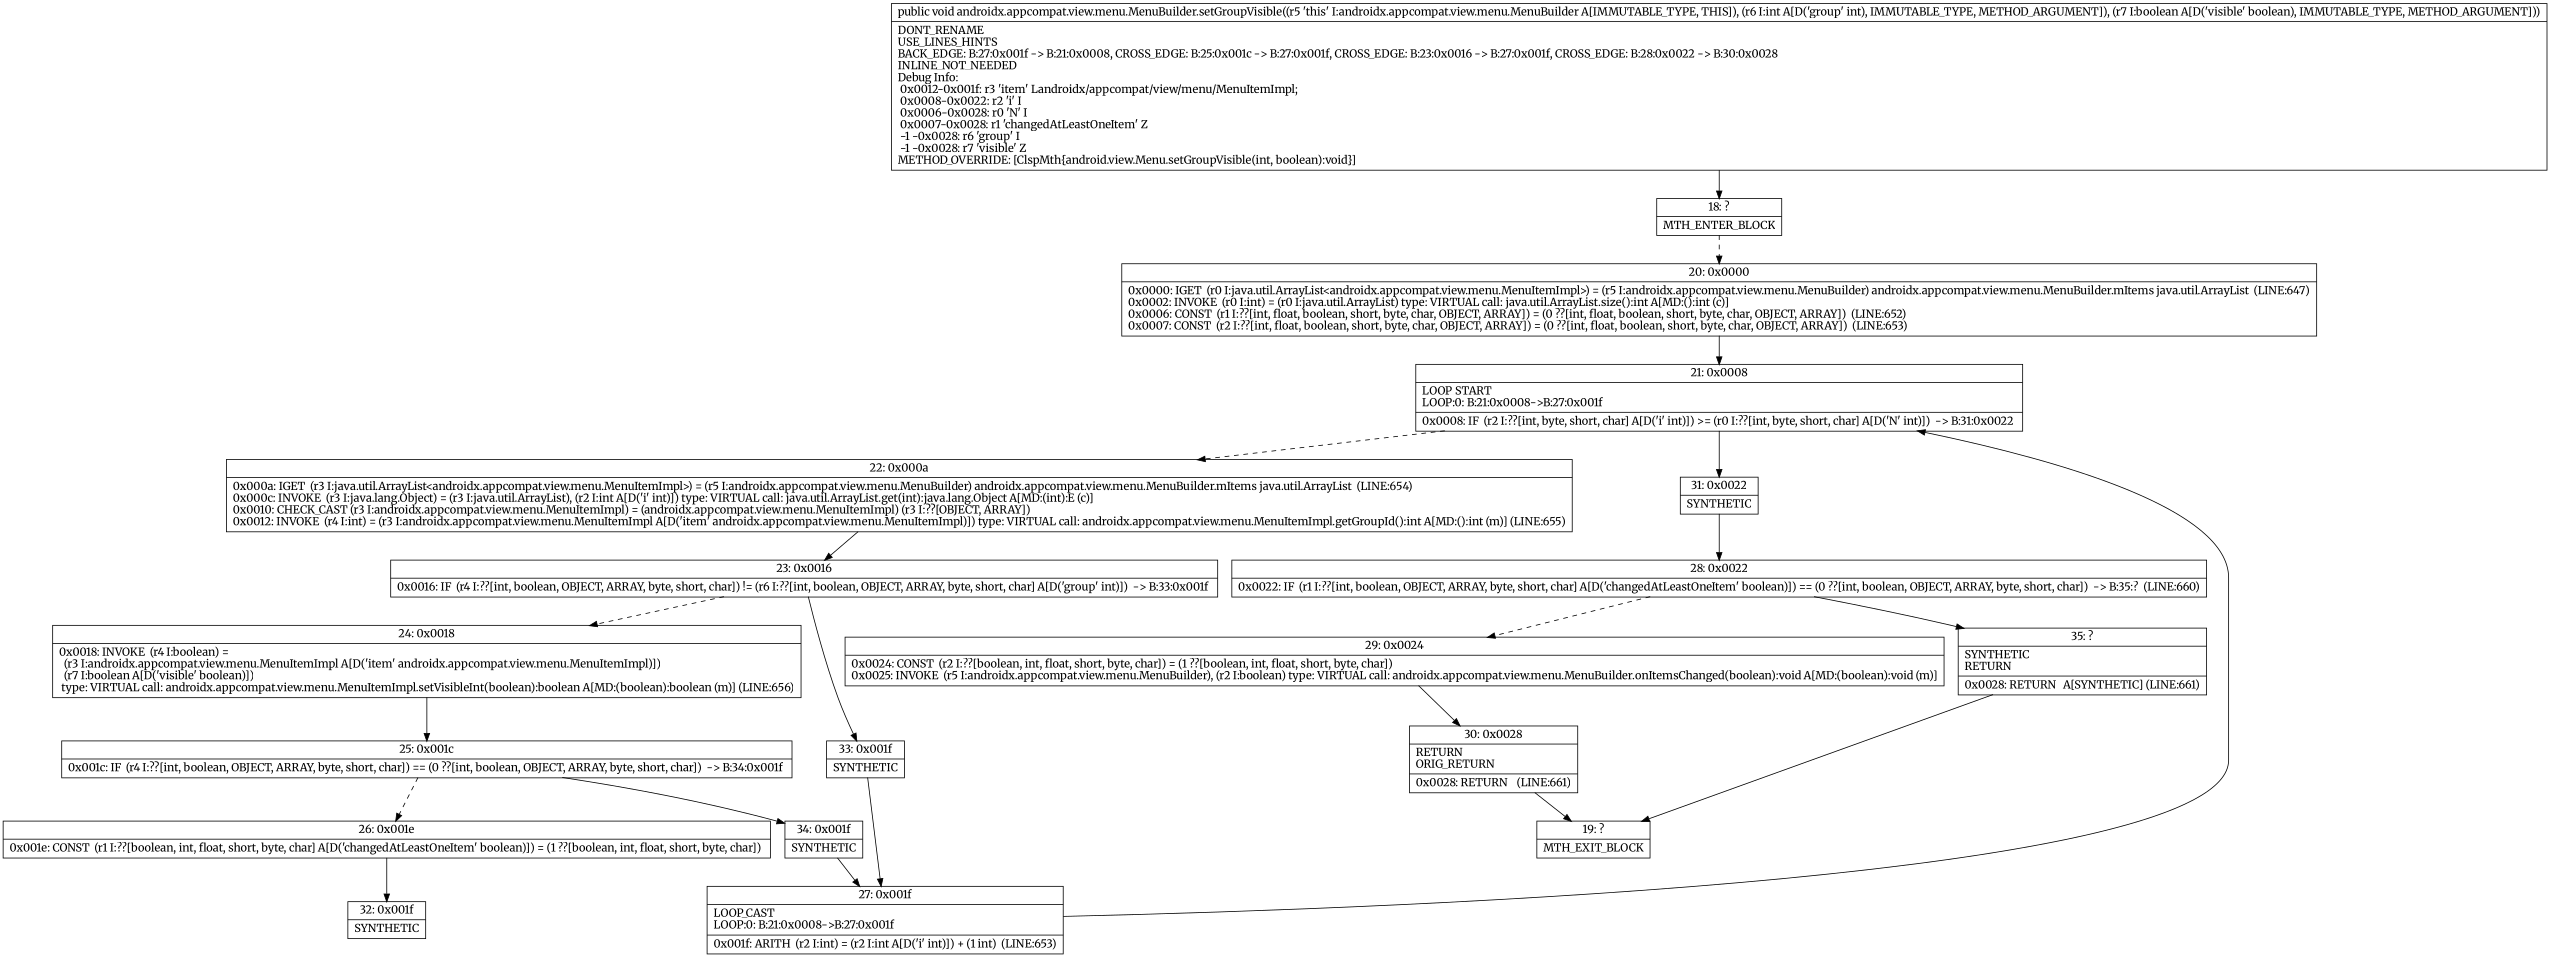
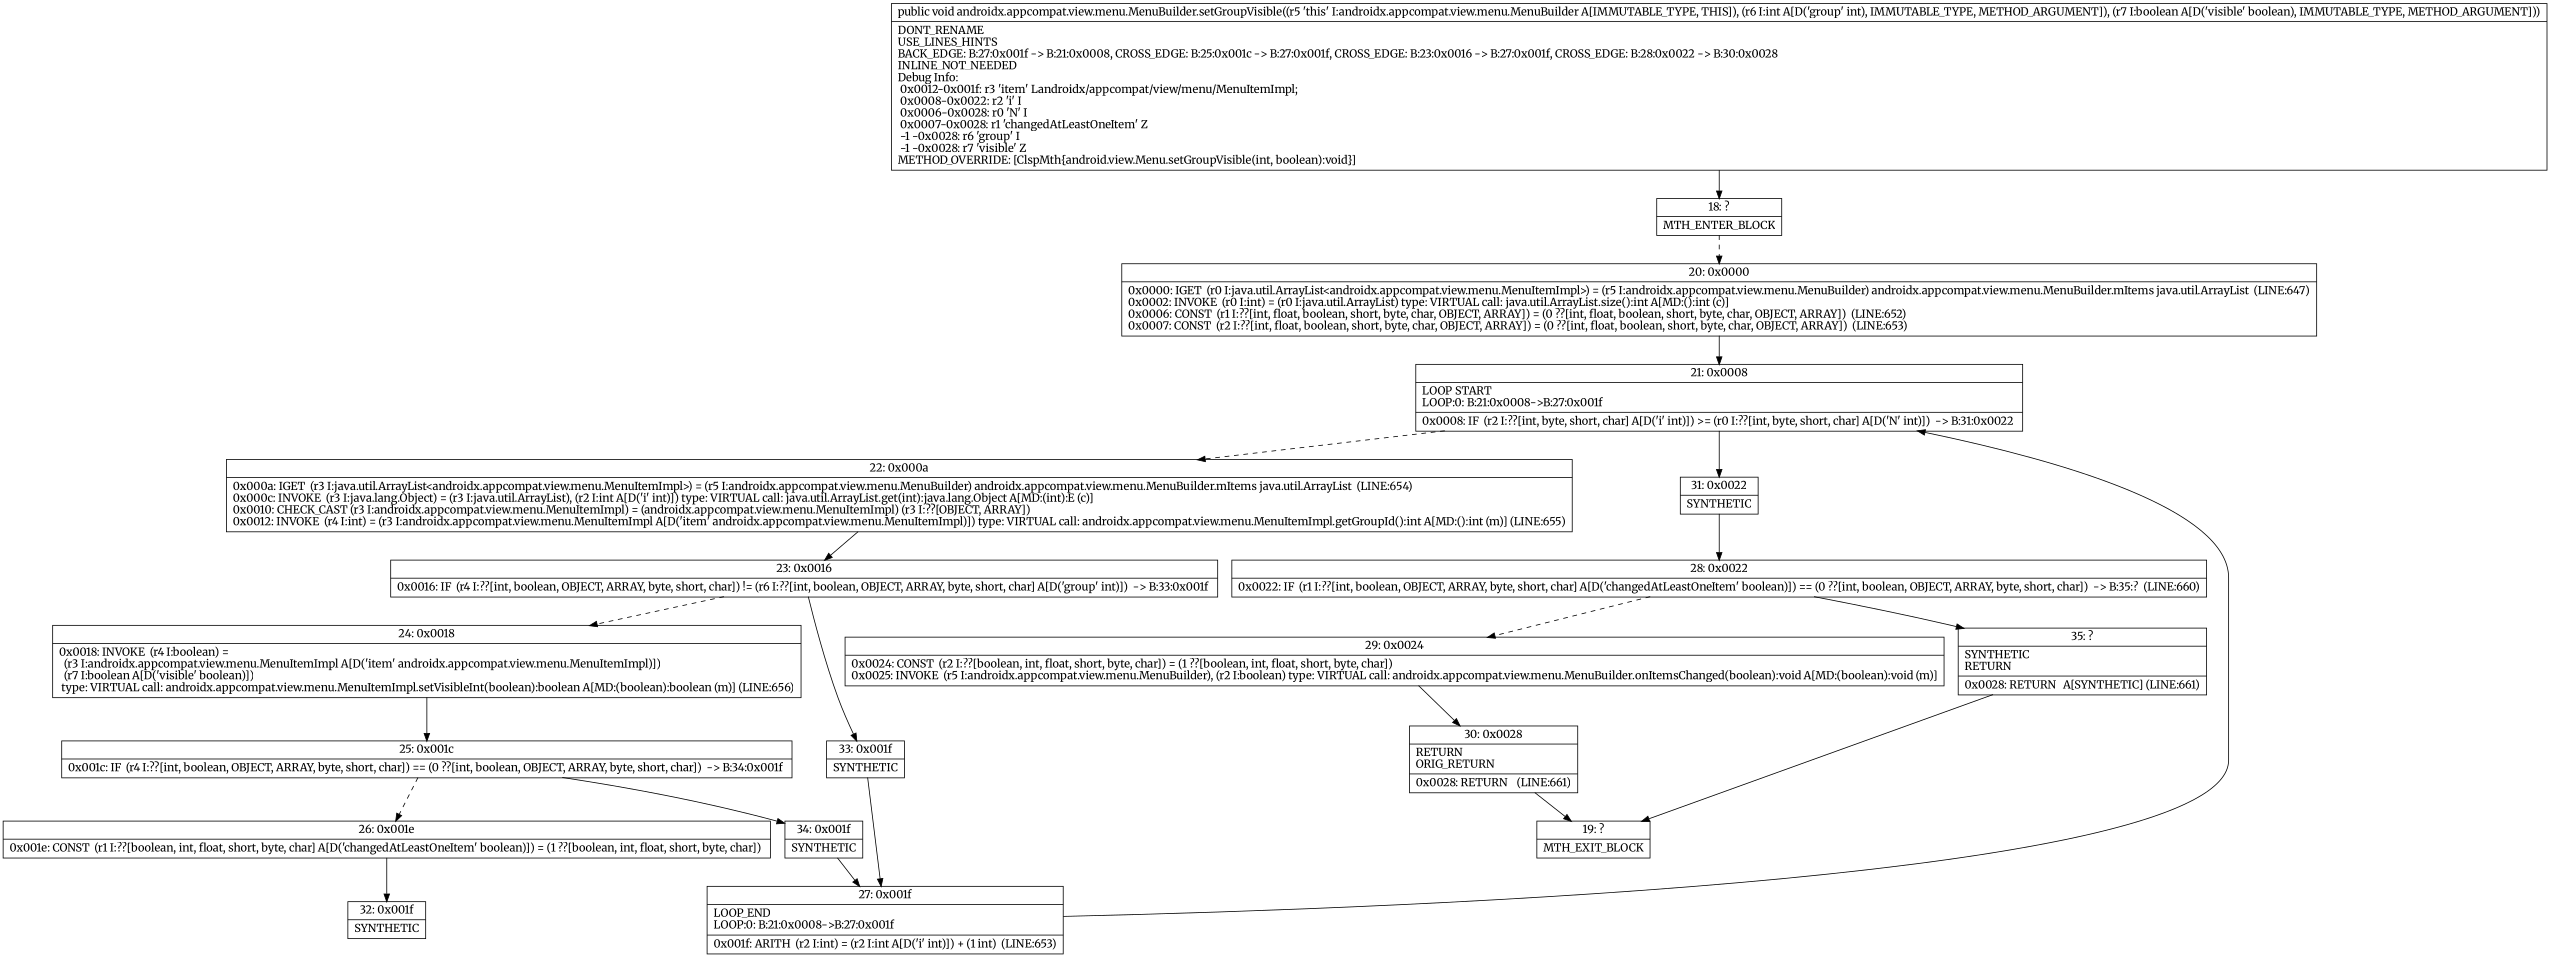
(744, 913) -> (742, 913)
